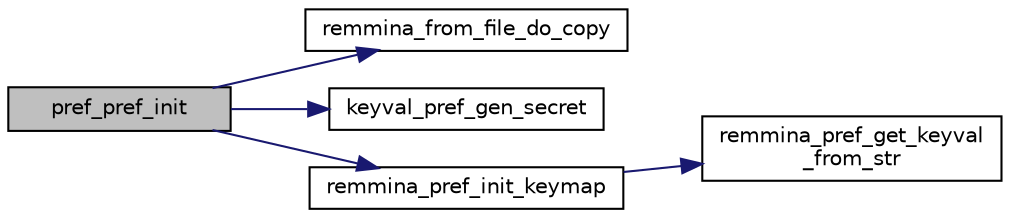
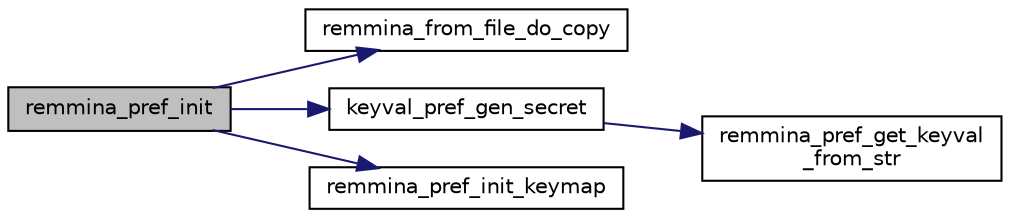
(119, 109) -> (119, 109)
(653, 169) -> (642, 127)
